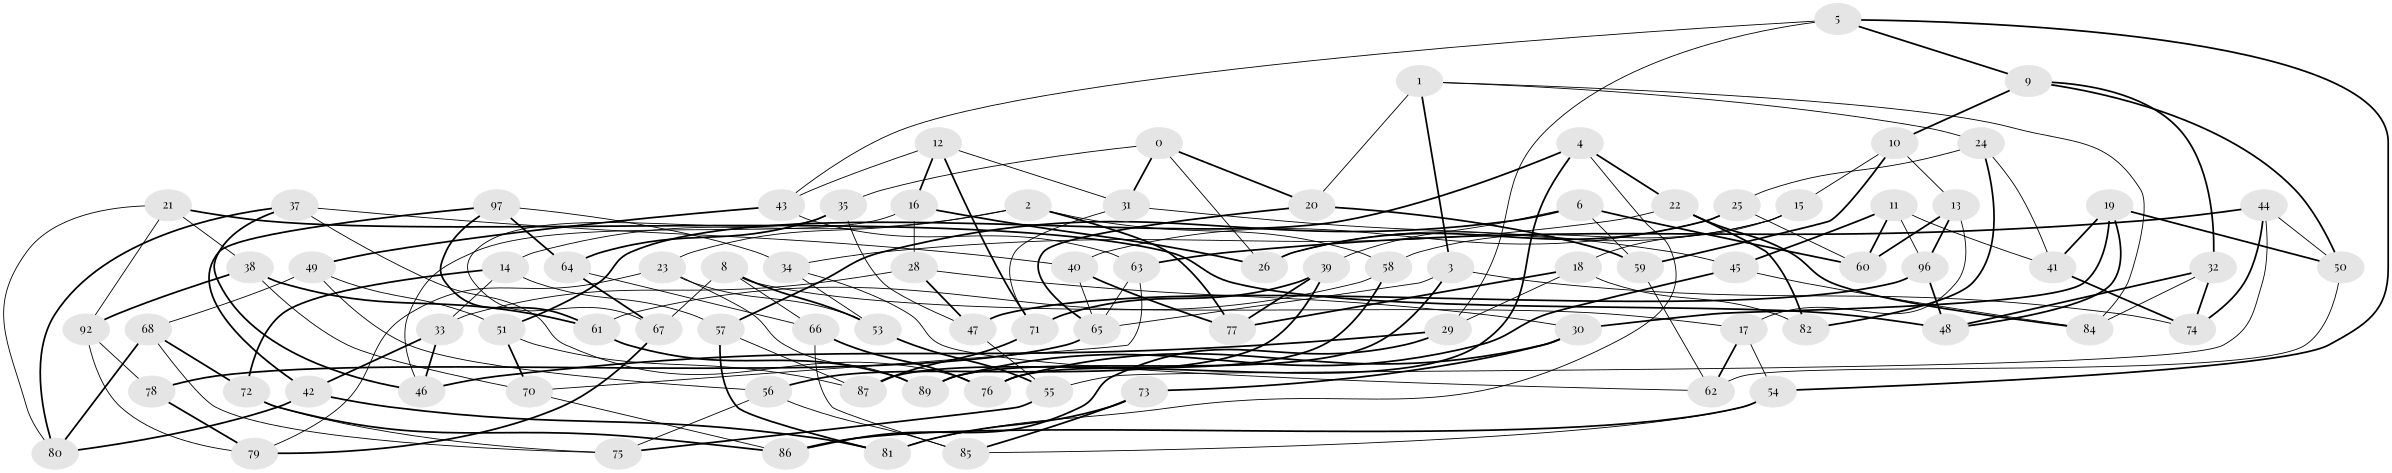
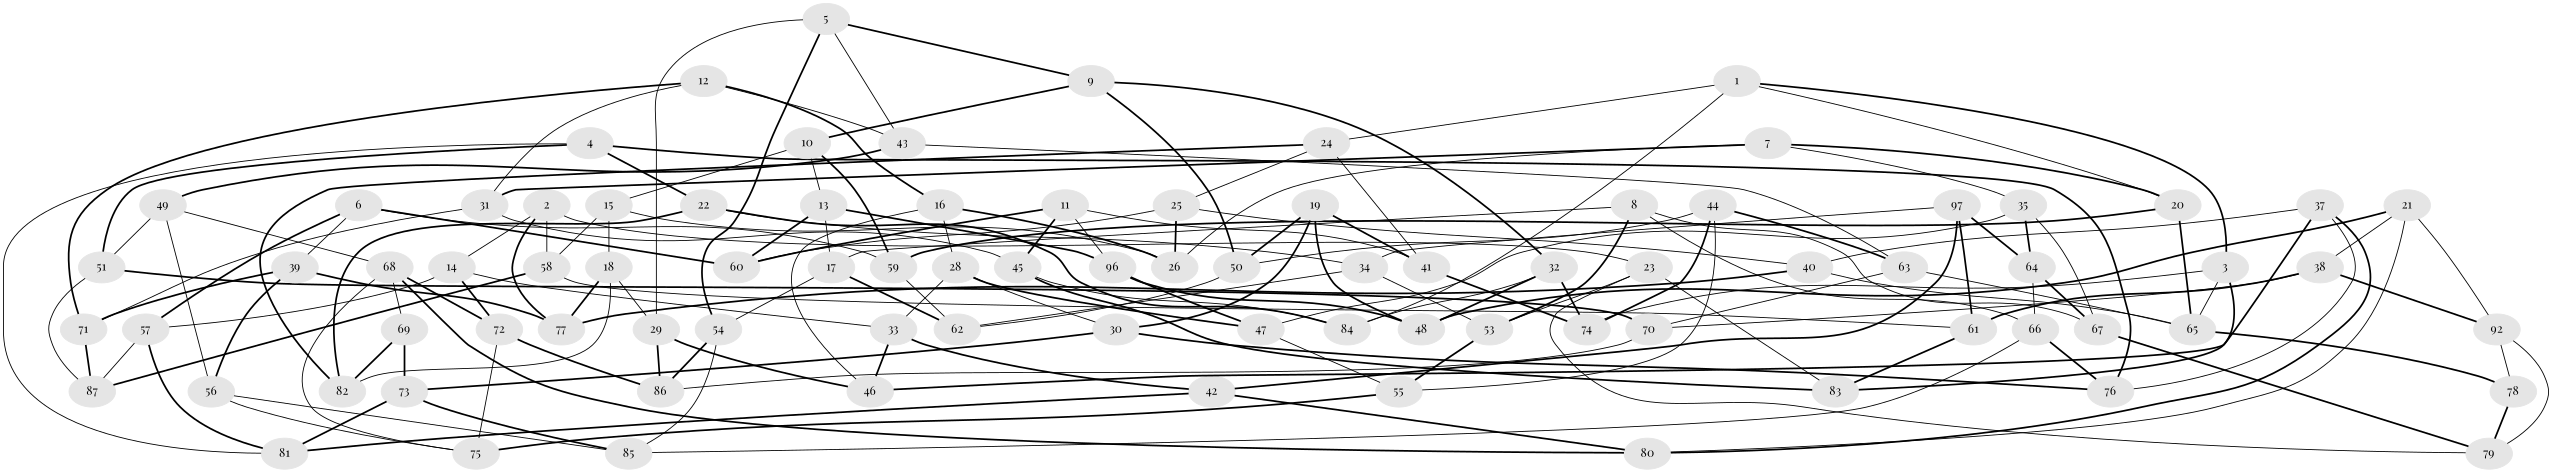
(1159, 143) -> (1768, 143)
none -> (405, 329)
(925, 392) -> (1835, 392)
